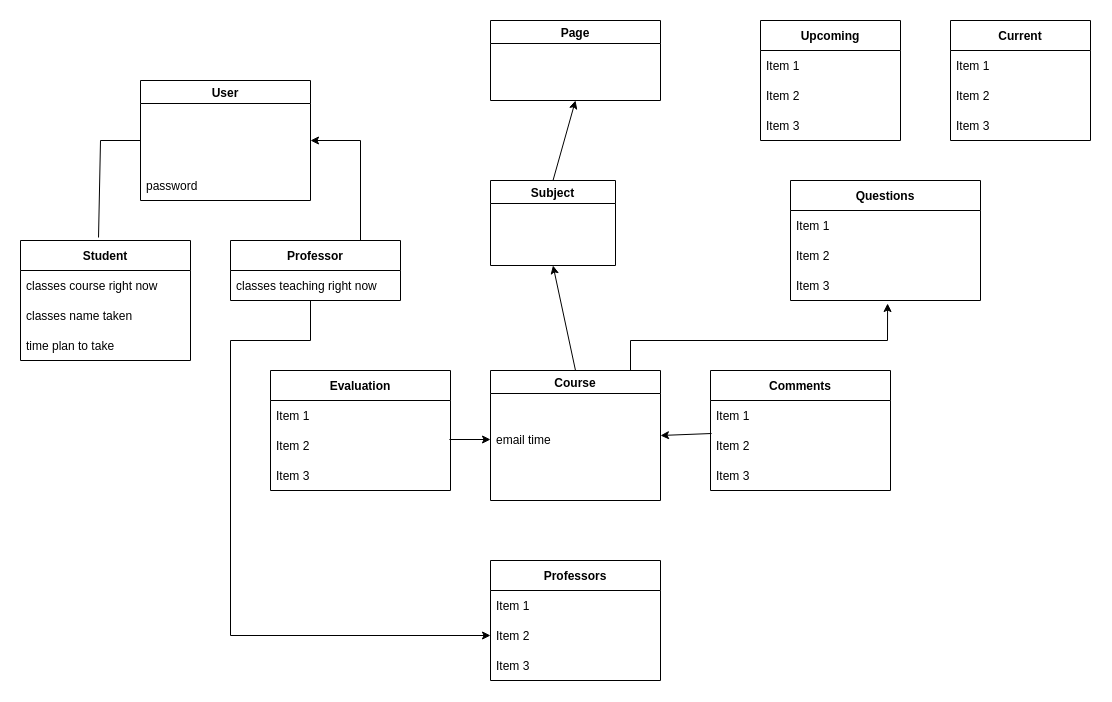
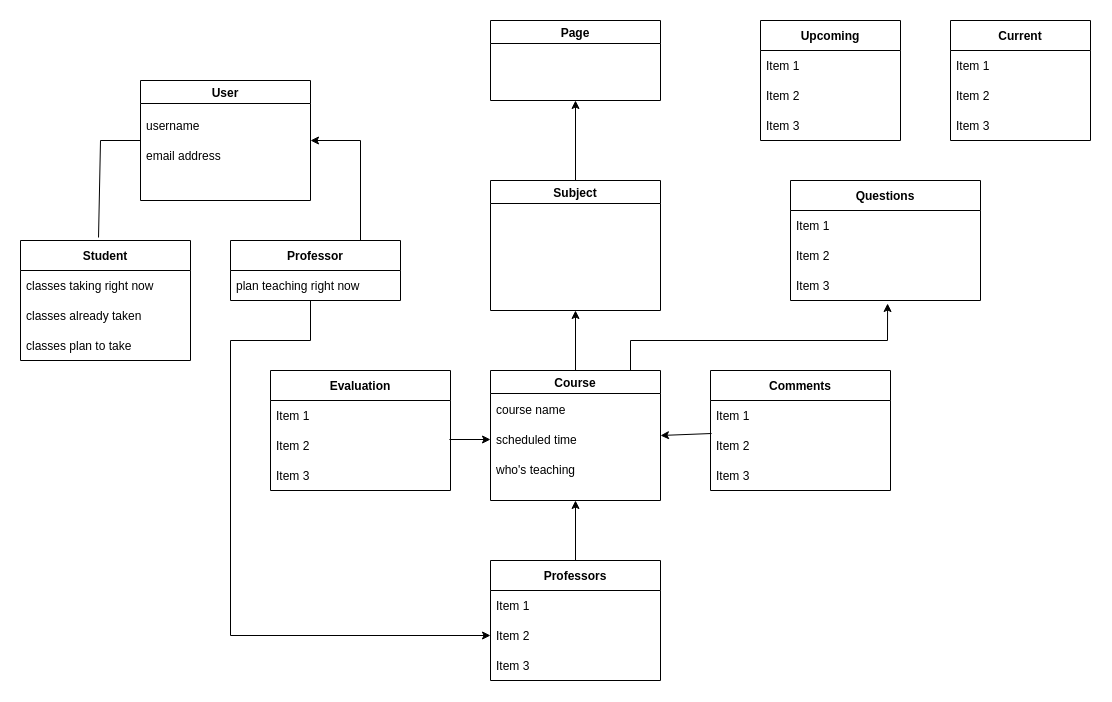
none -> (181, 126)
none -> (191, 156)
(191, 186) -> none
(553, 223) -> (576, 246)
(99, 286) -> (97, 286)
(314, 286) -> (304, 286)
(82, 316) -> (90, 316)
(75, 346) -> (85, 346)
none -> (531, 410)
(523, 440) -> (538, 440)
none -> (541, 470)
none -> (576, 534)
